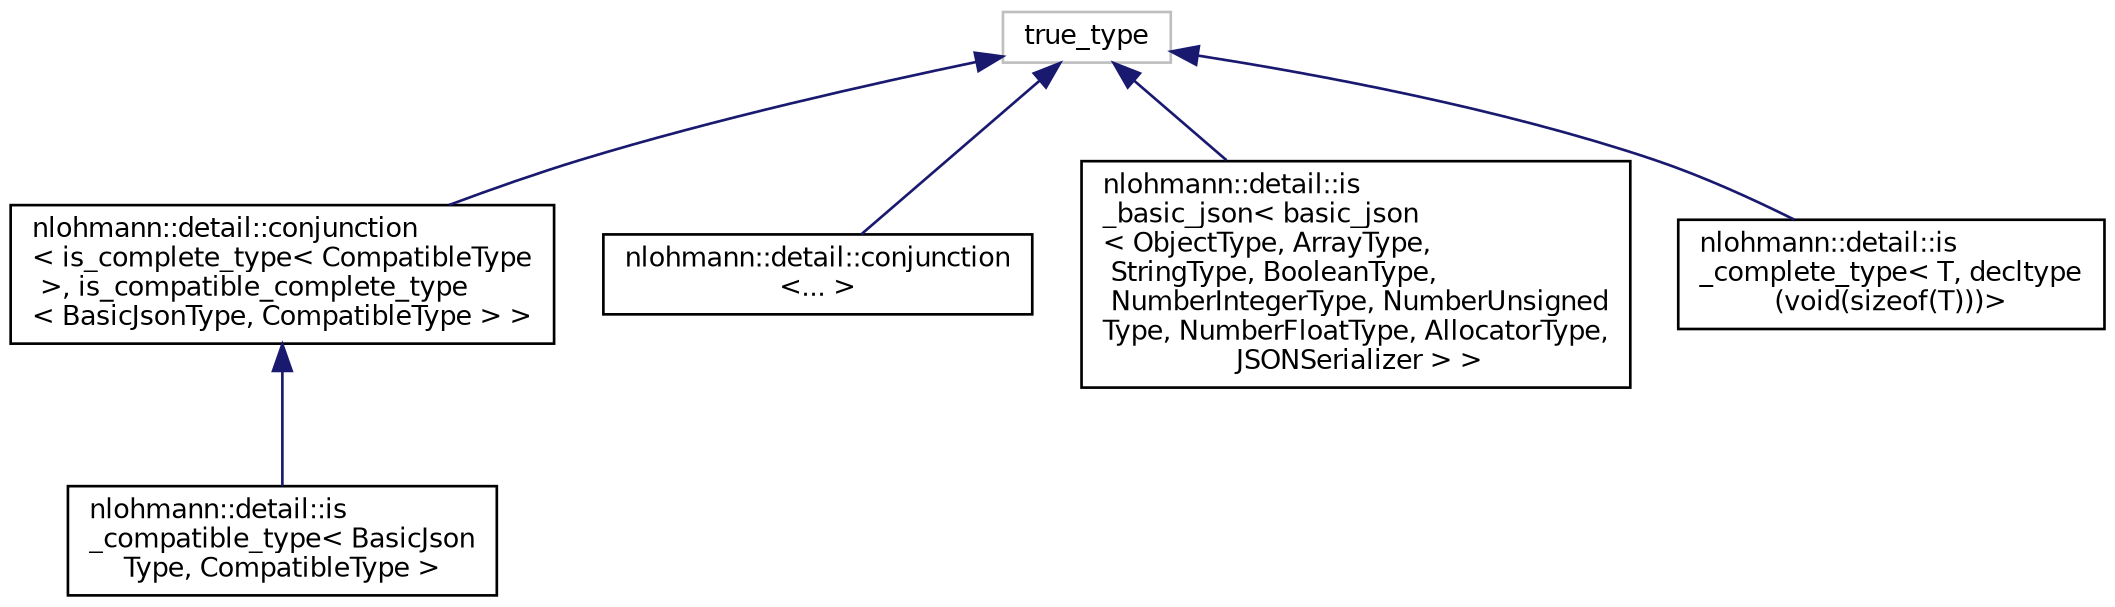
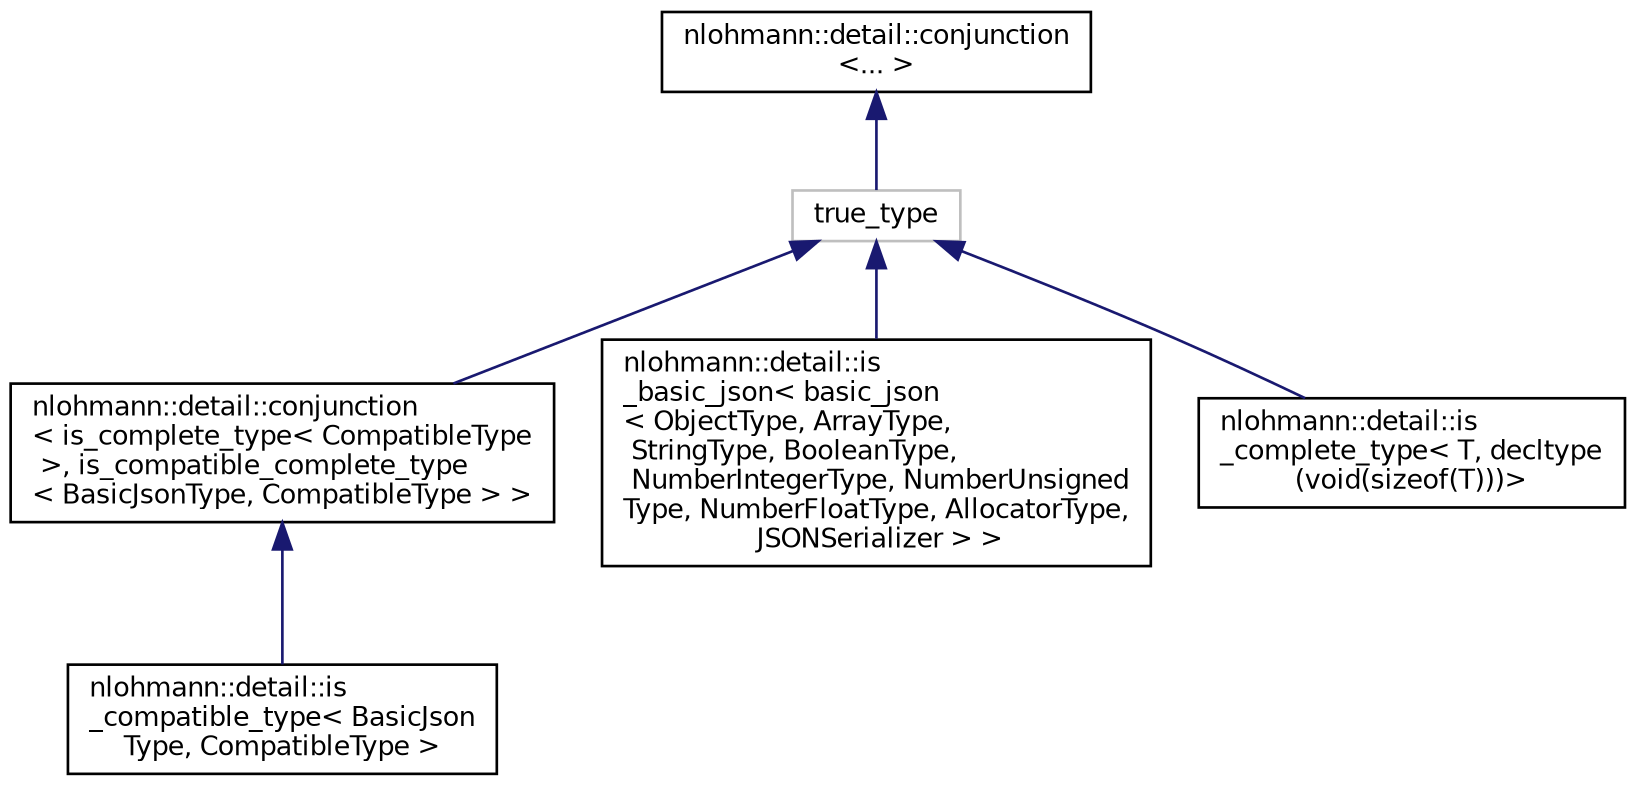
(951, 157) -> (876, 155)
